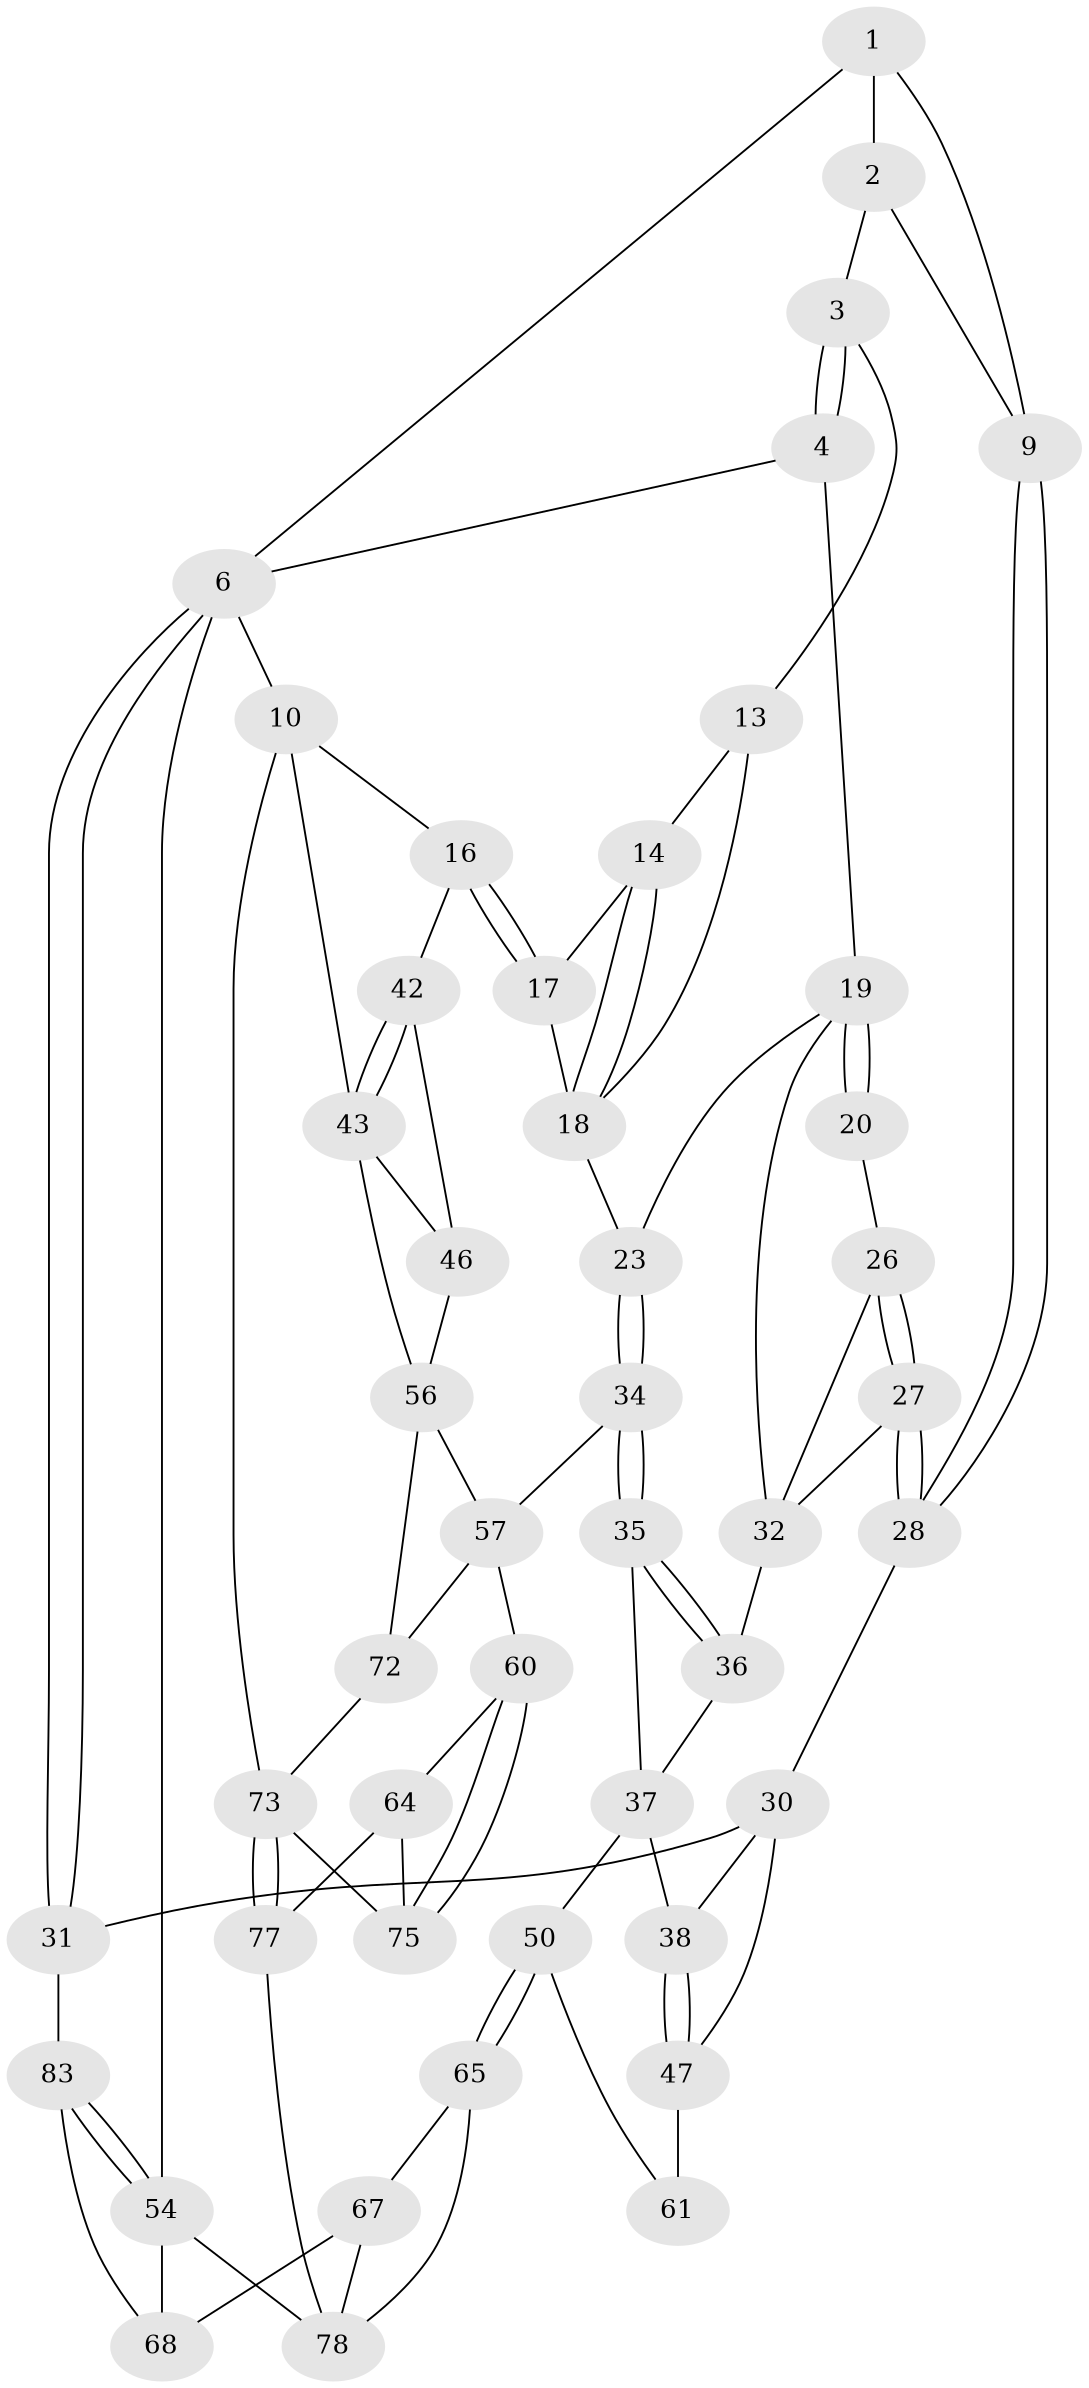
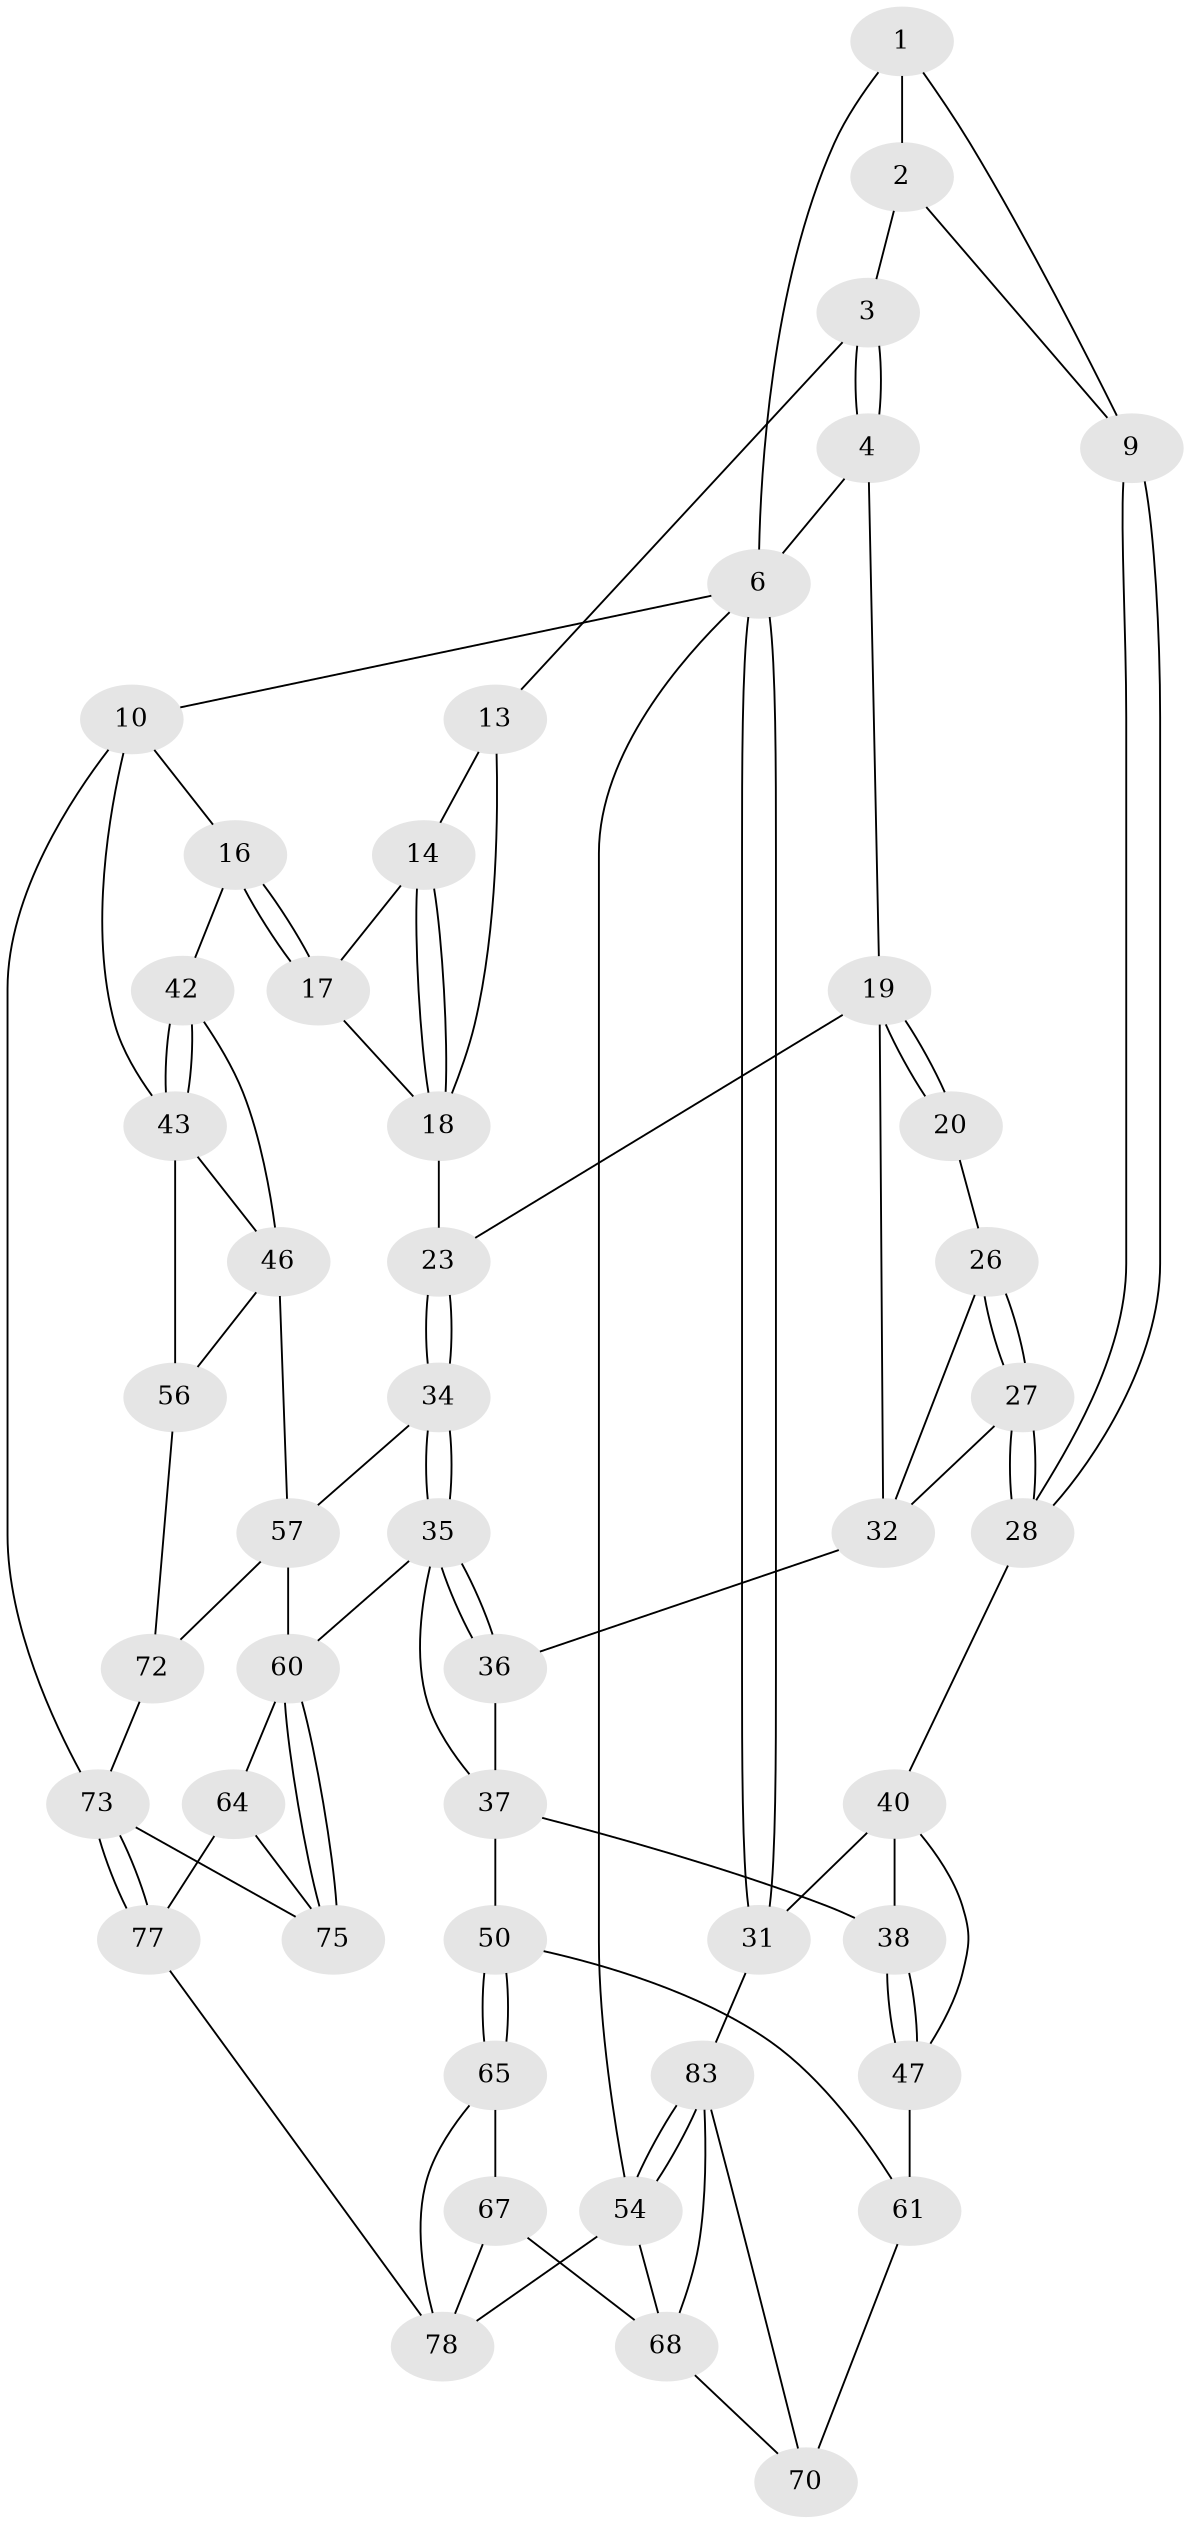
(457, 1465) -> (283, 1397)
none -> (363, 1601)
(778, 1804) -> (895, 1804)
none -> (806, 2482)
